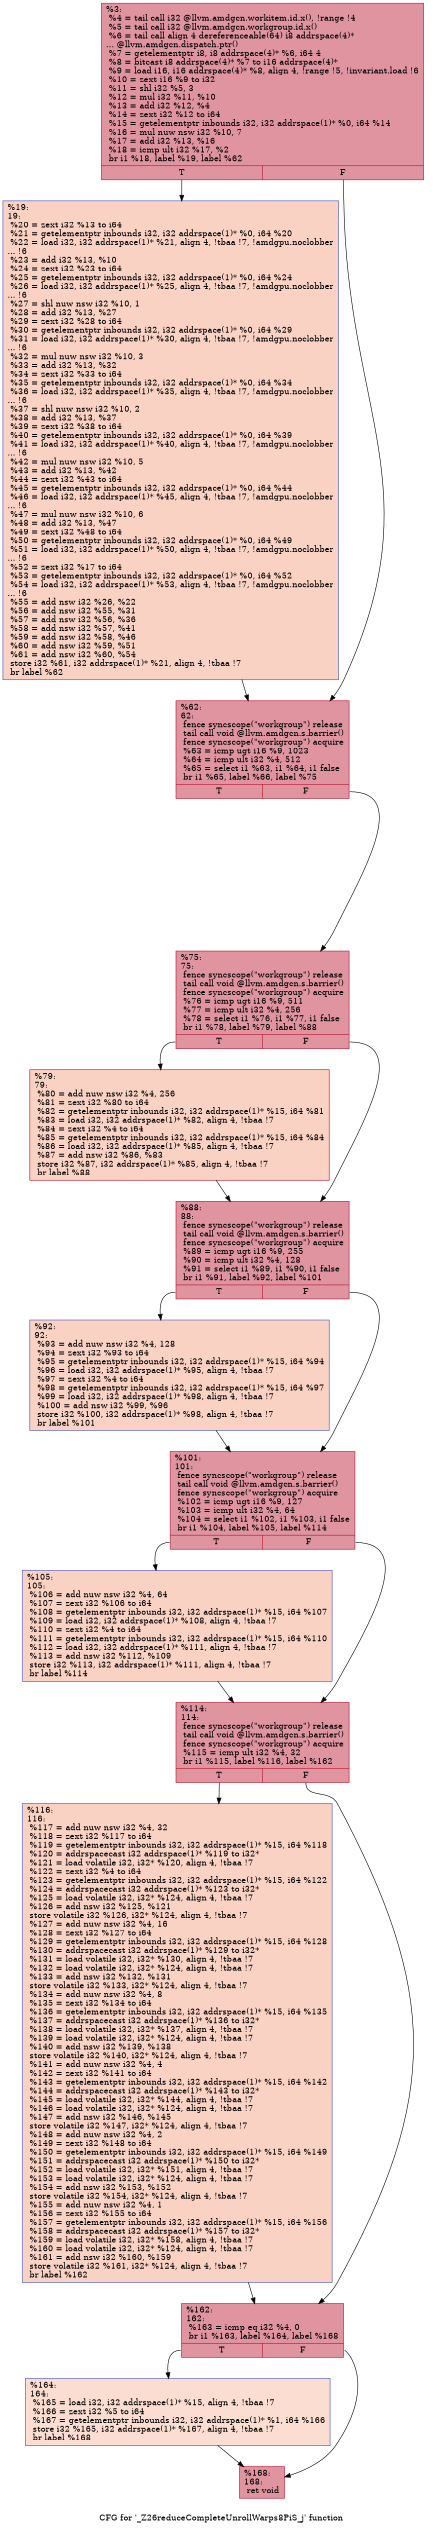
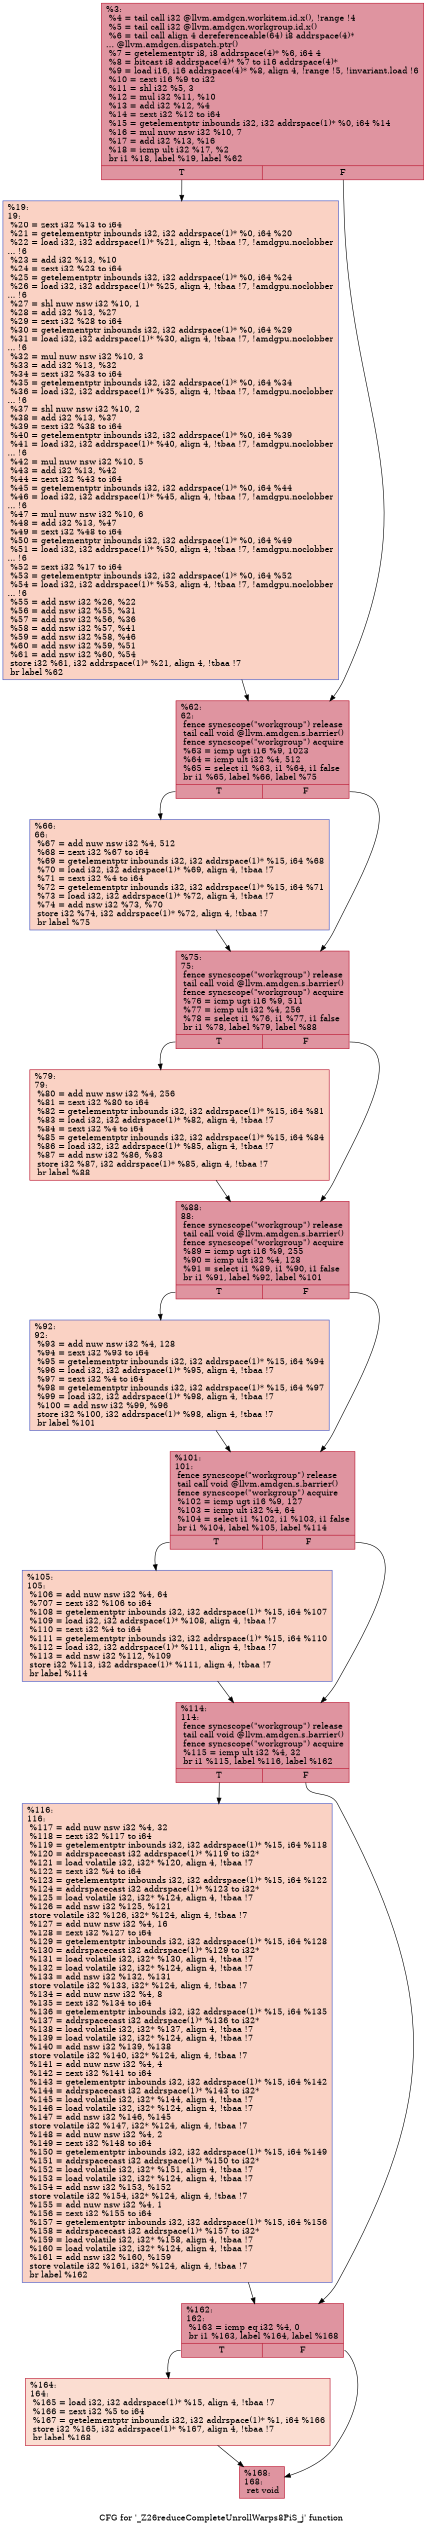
none -> (180, 875)
(89, 1604) -> (89, 1604)
(178, 2412) -> (178, 2412)
